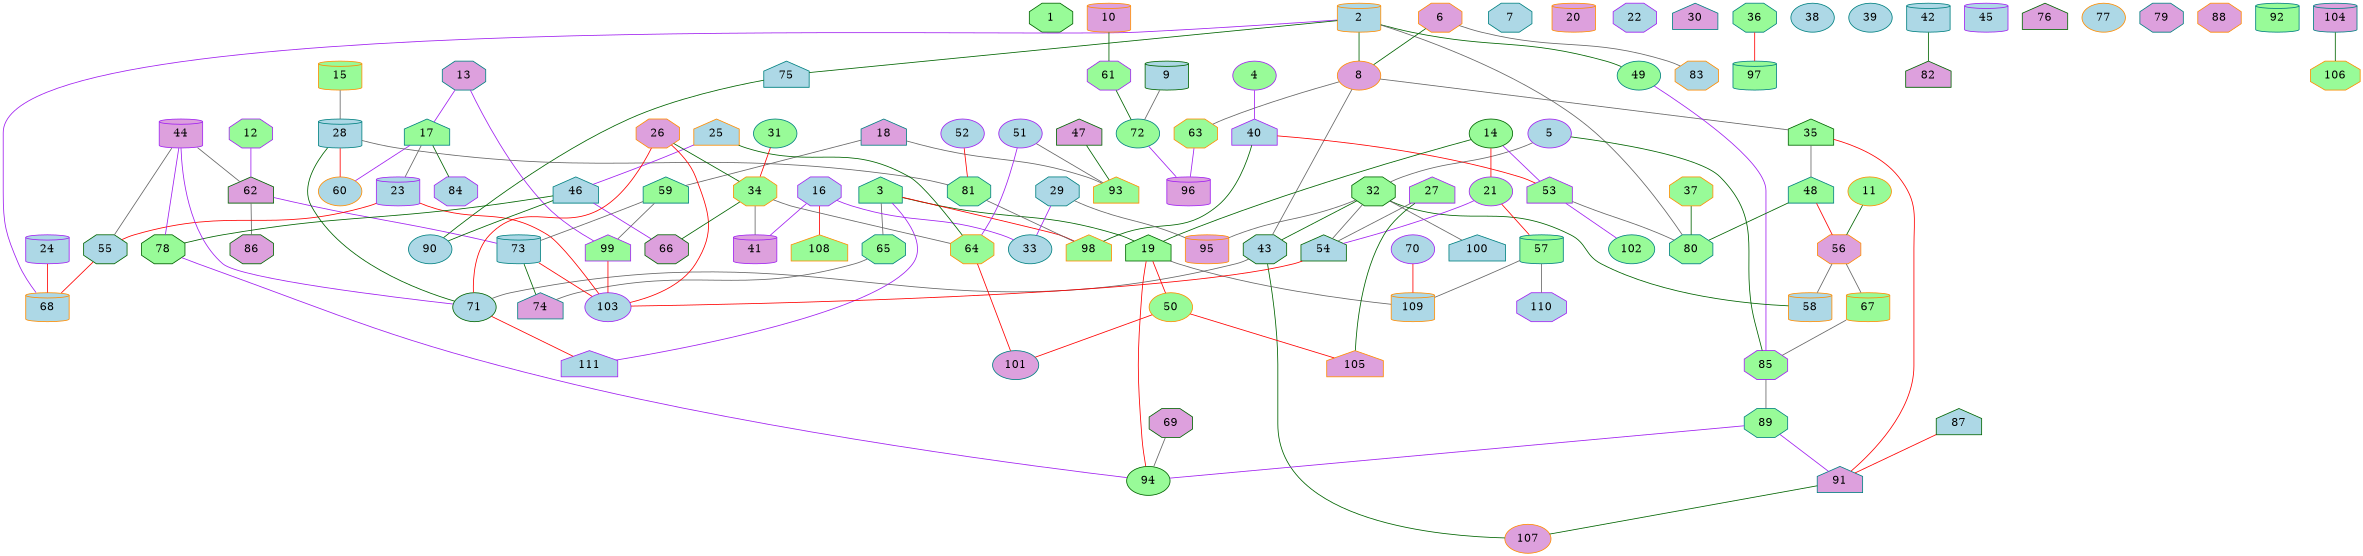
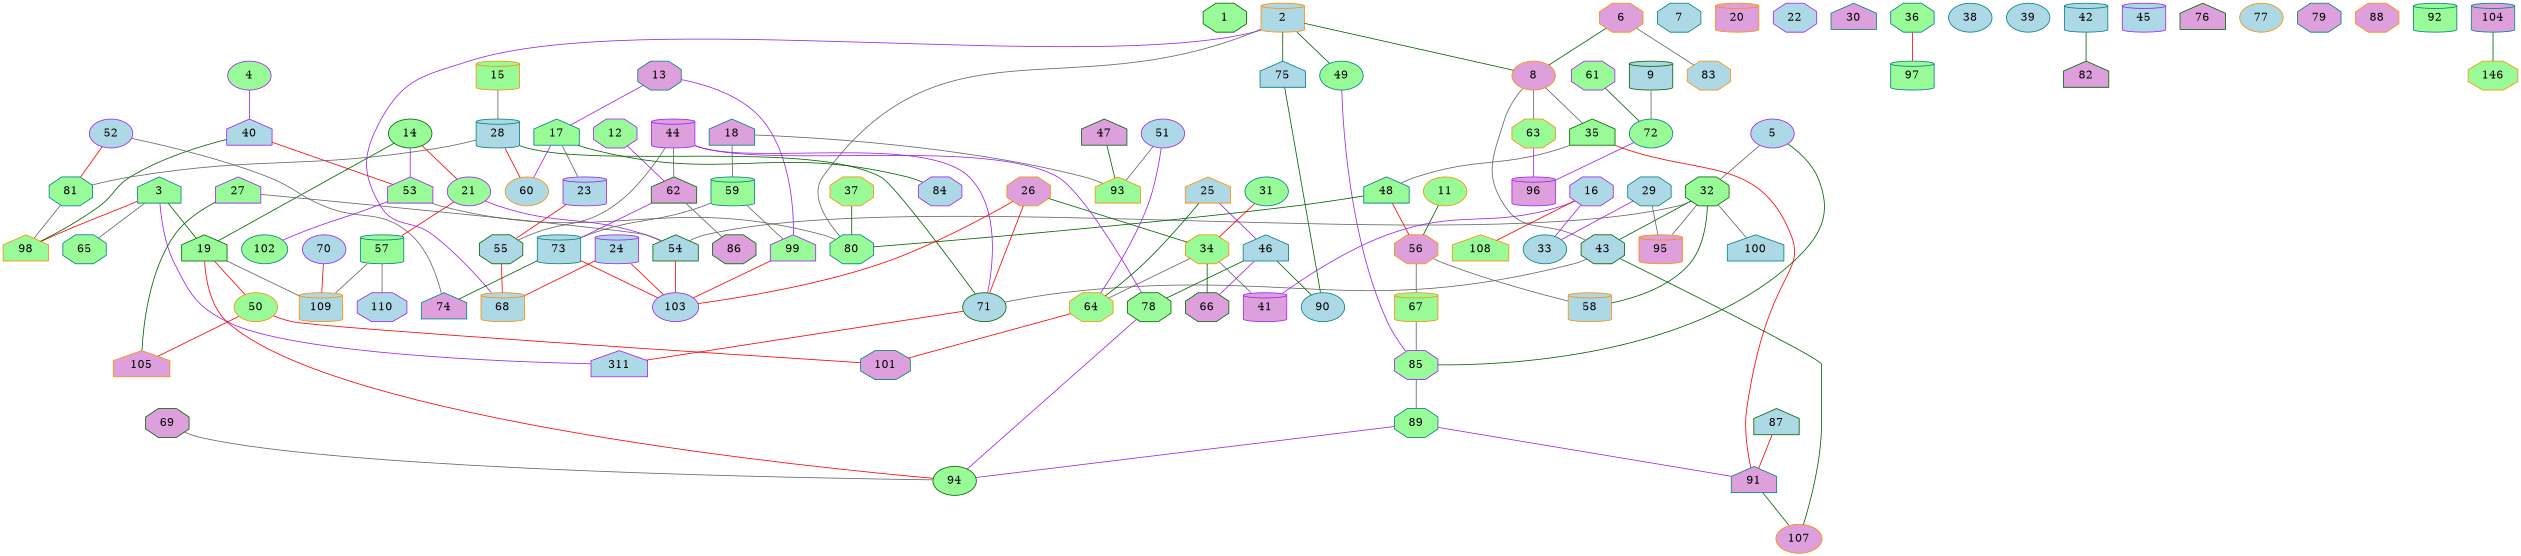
(1109, 18) -> none
(2335, 76) -> (2493, 76)
(666, 191) -> (733, 191)
(523, 223) -> (647, 279)
(712, 280) -> (296, 191)
(589, 365) -> (619, 365)
(1016, 365) -> (885, 365)
